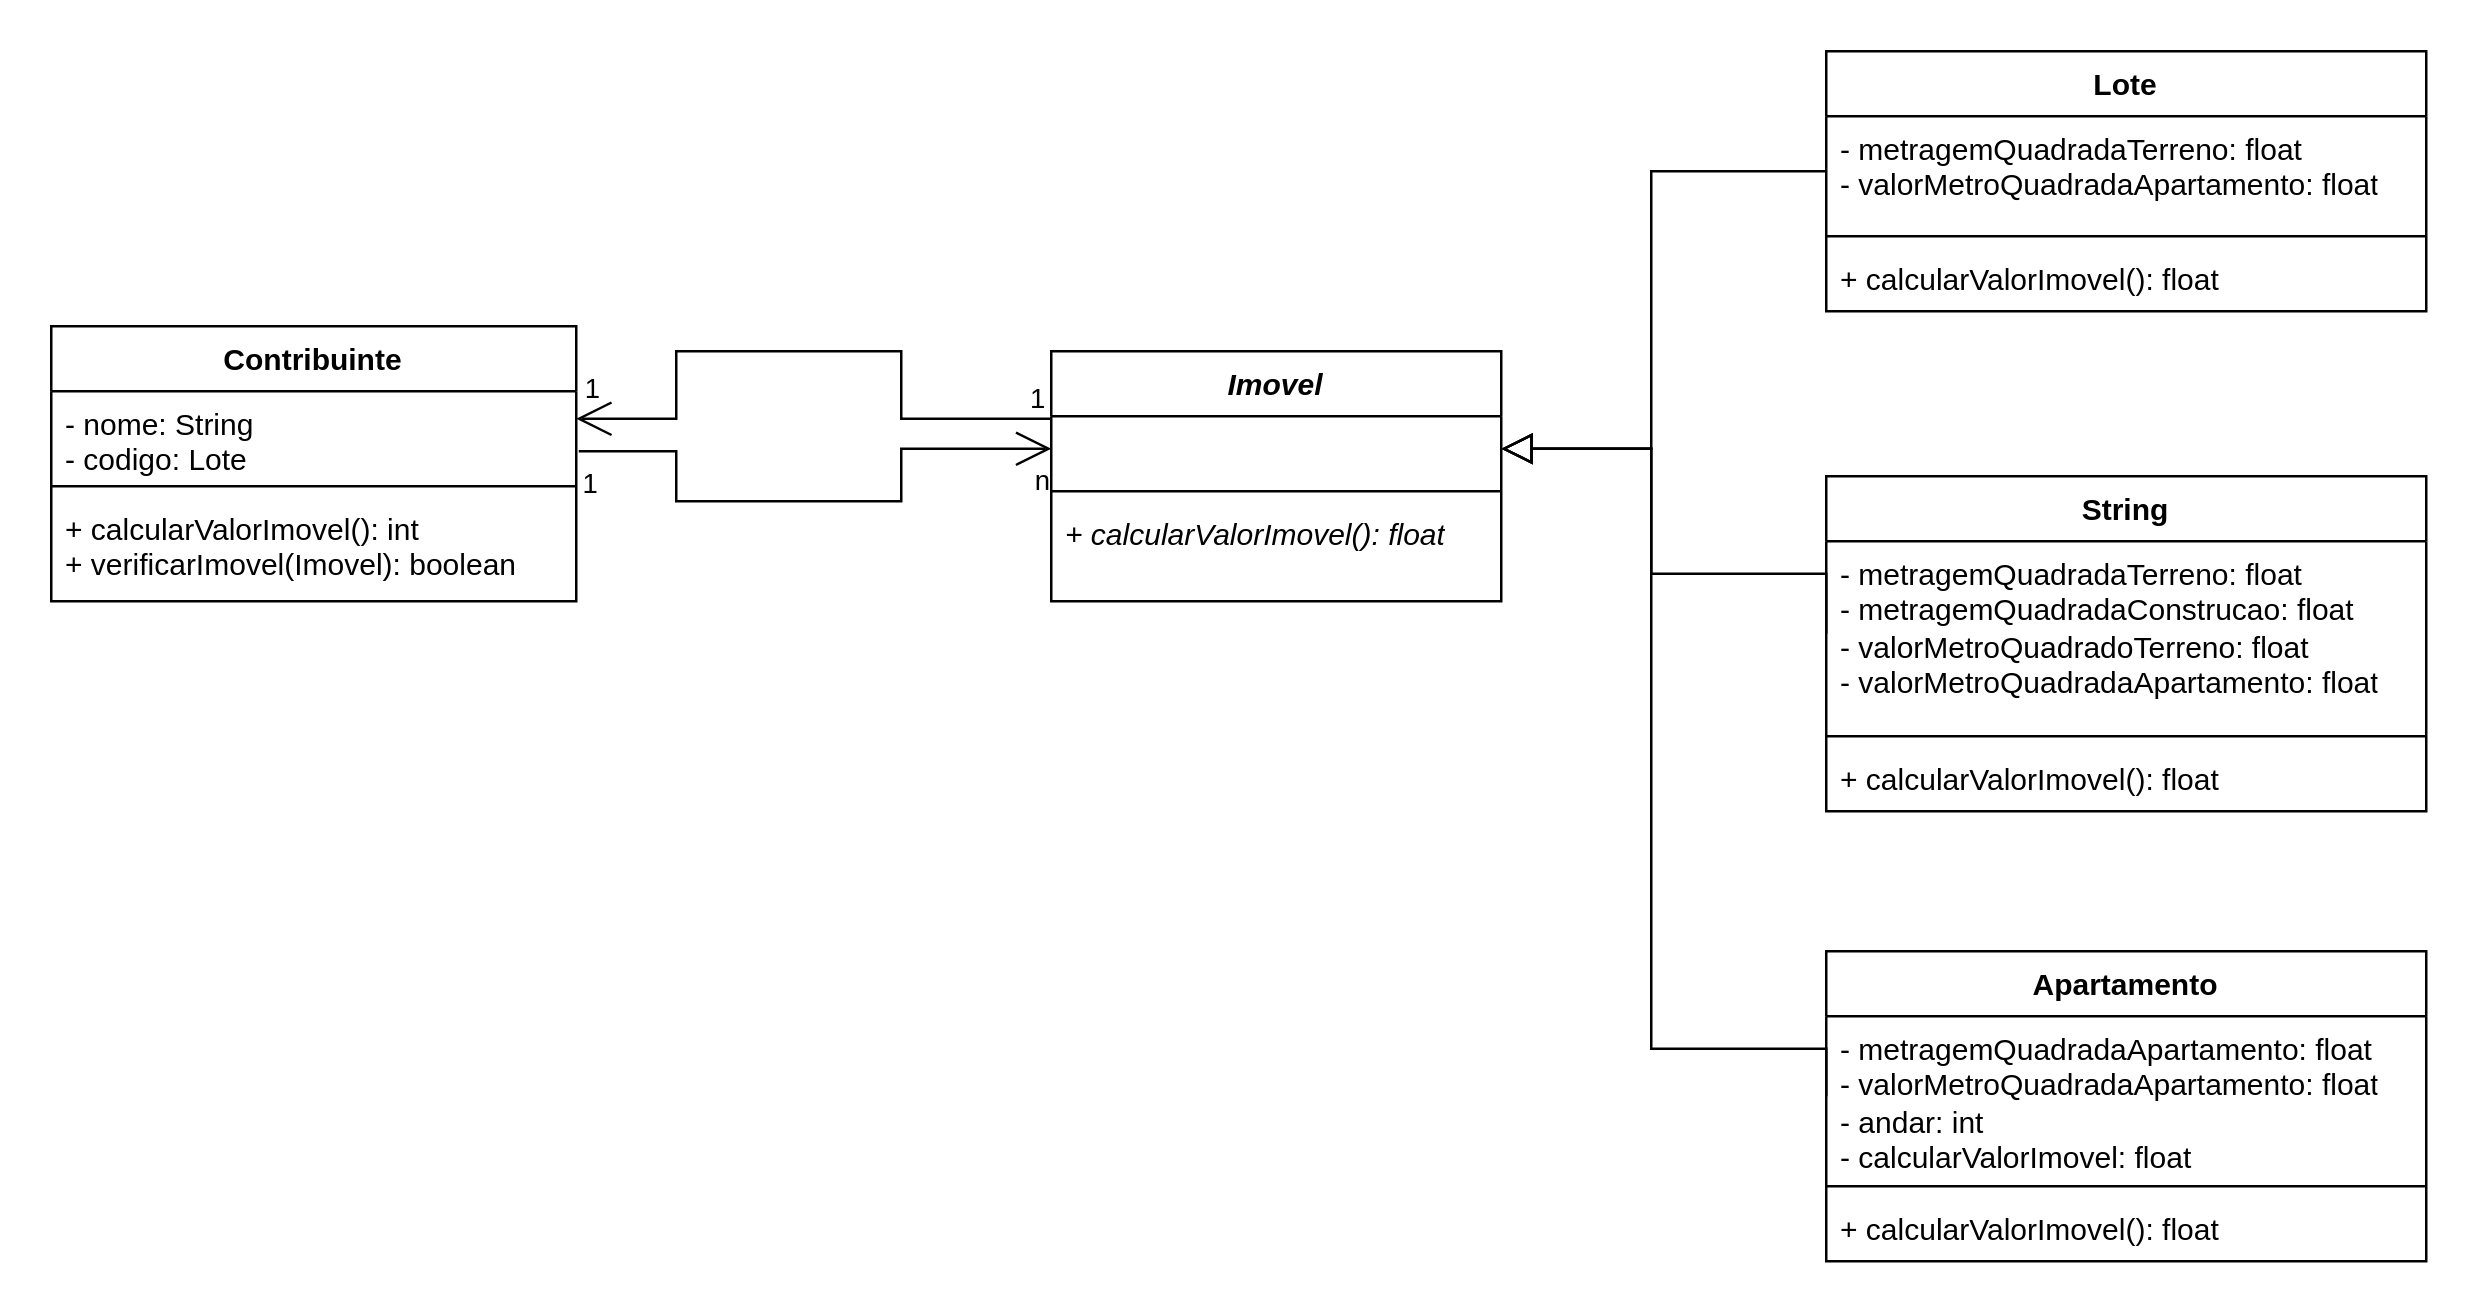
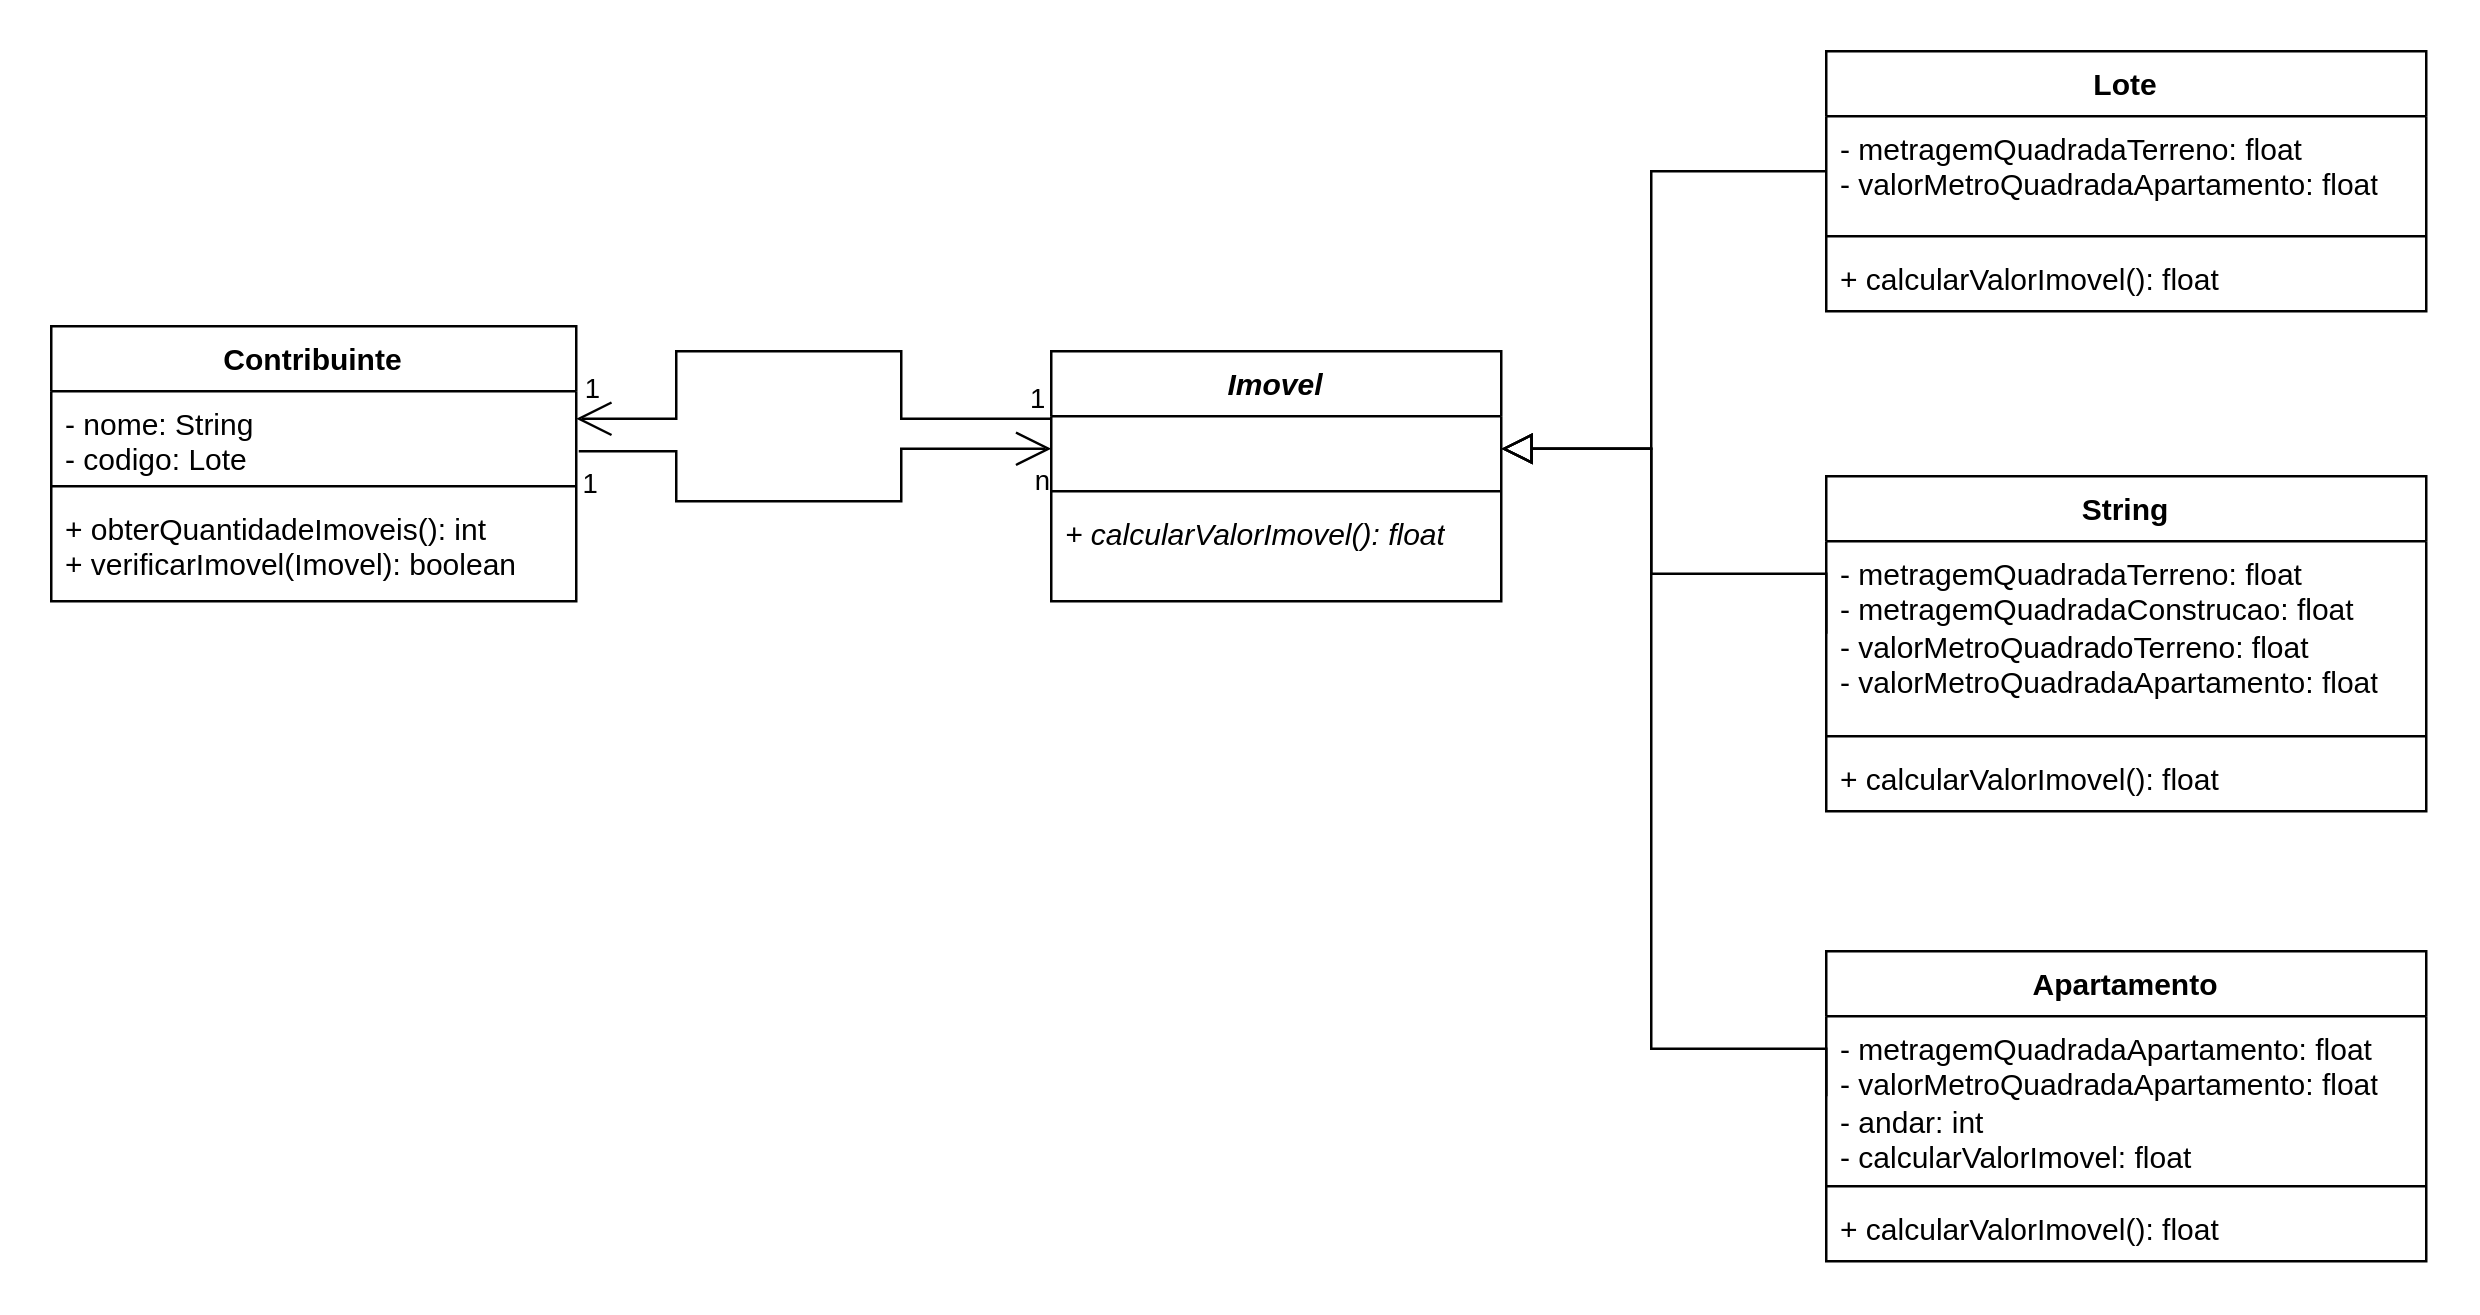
(316, 568) -> (316, 568)
